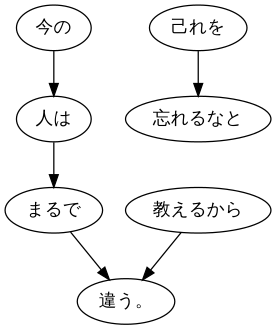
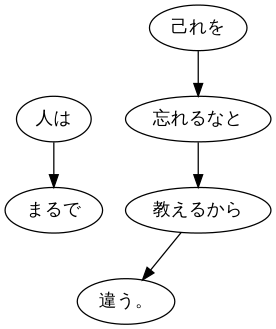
(54, 28) -> none
none -> (198, 158)
(86, 251) -> none
